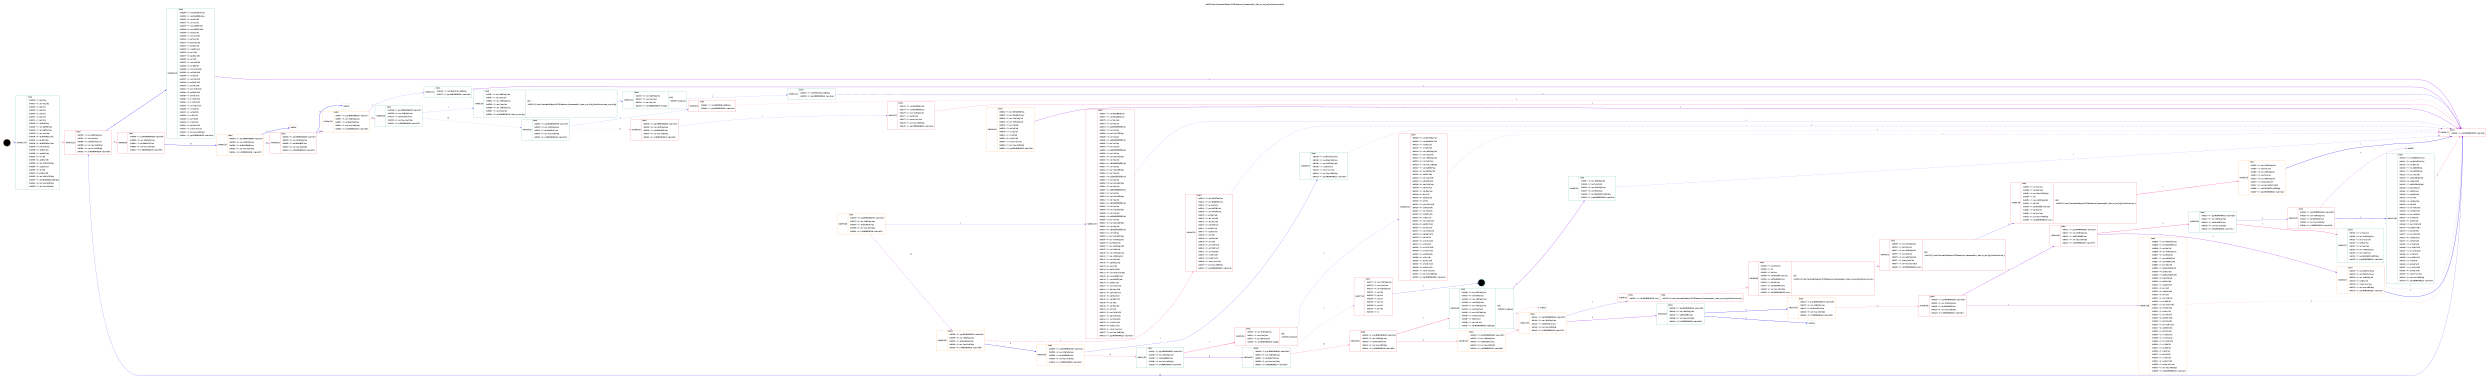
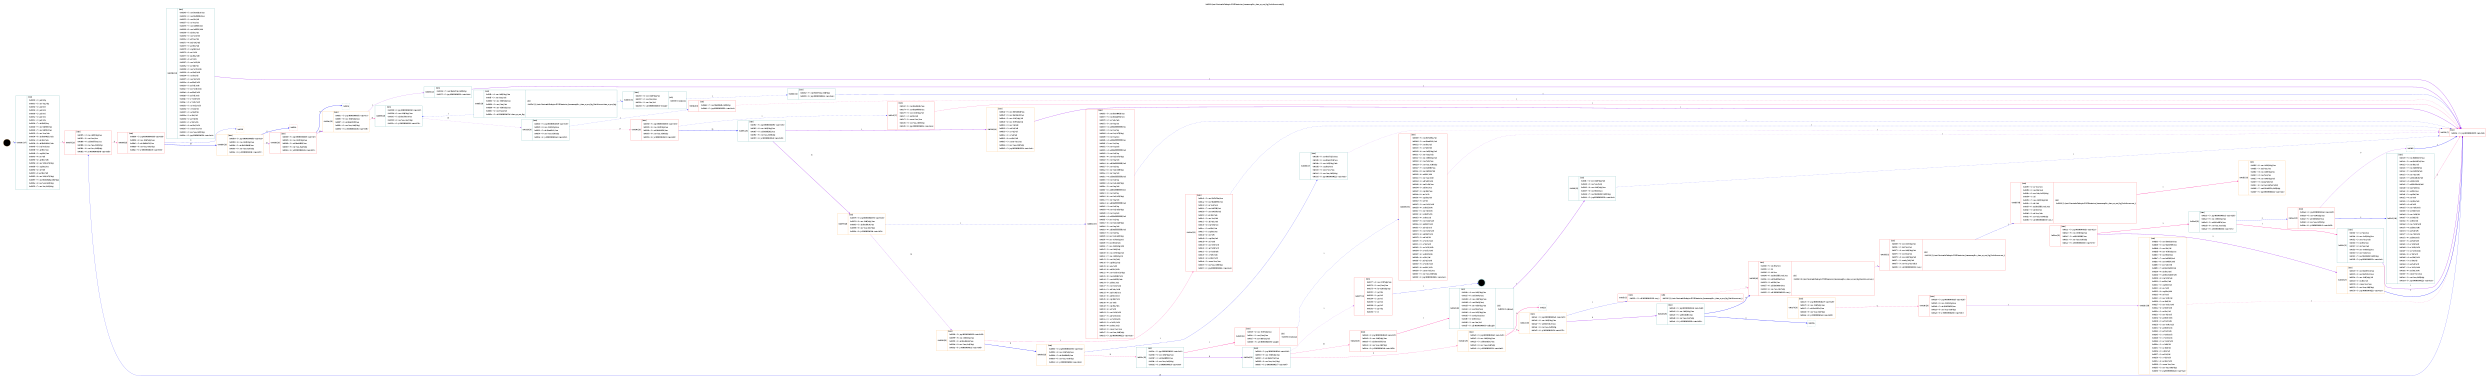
(447, 110) -> (448, 116)
(136, 111) -> none
none -> (240, 130)
none -> (762, 131)
(2367, 147) -> (2436, 146)
(2450, 250) -> (2450, 250)
(2008, 271) -> none
(1745, 311) -> (1729, 309)
(1516, 316) -> (1516, 316)
(1427, 341) -> (1374, 356)
